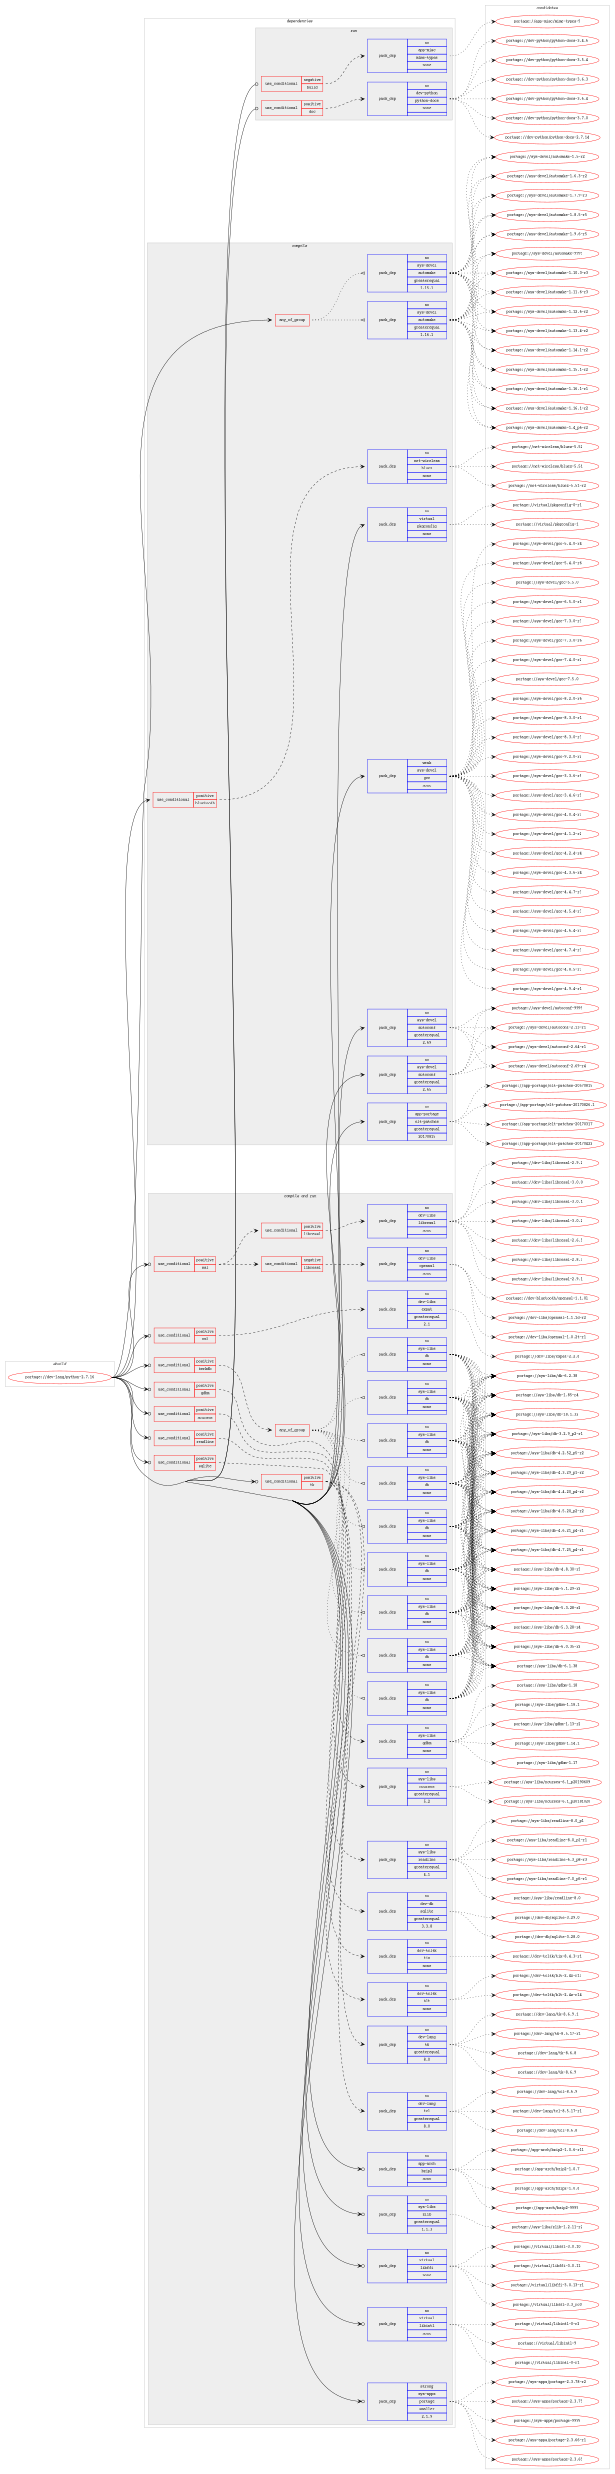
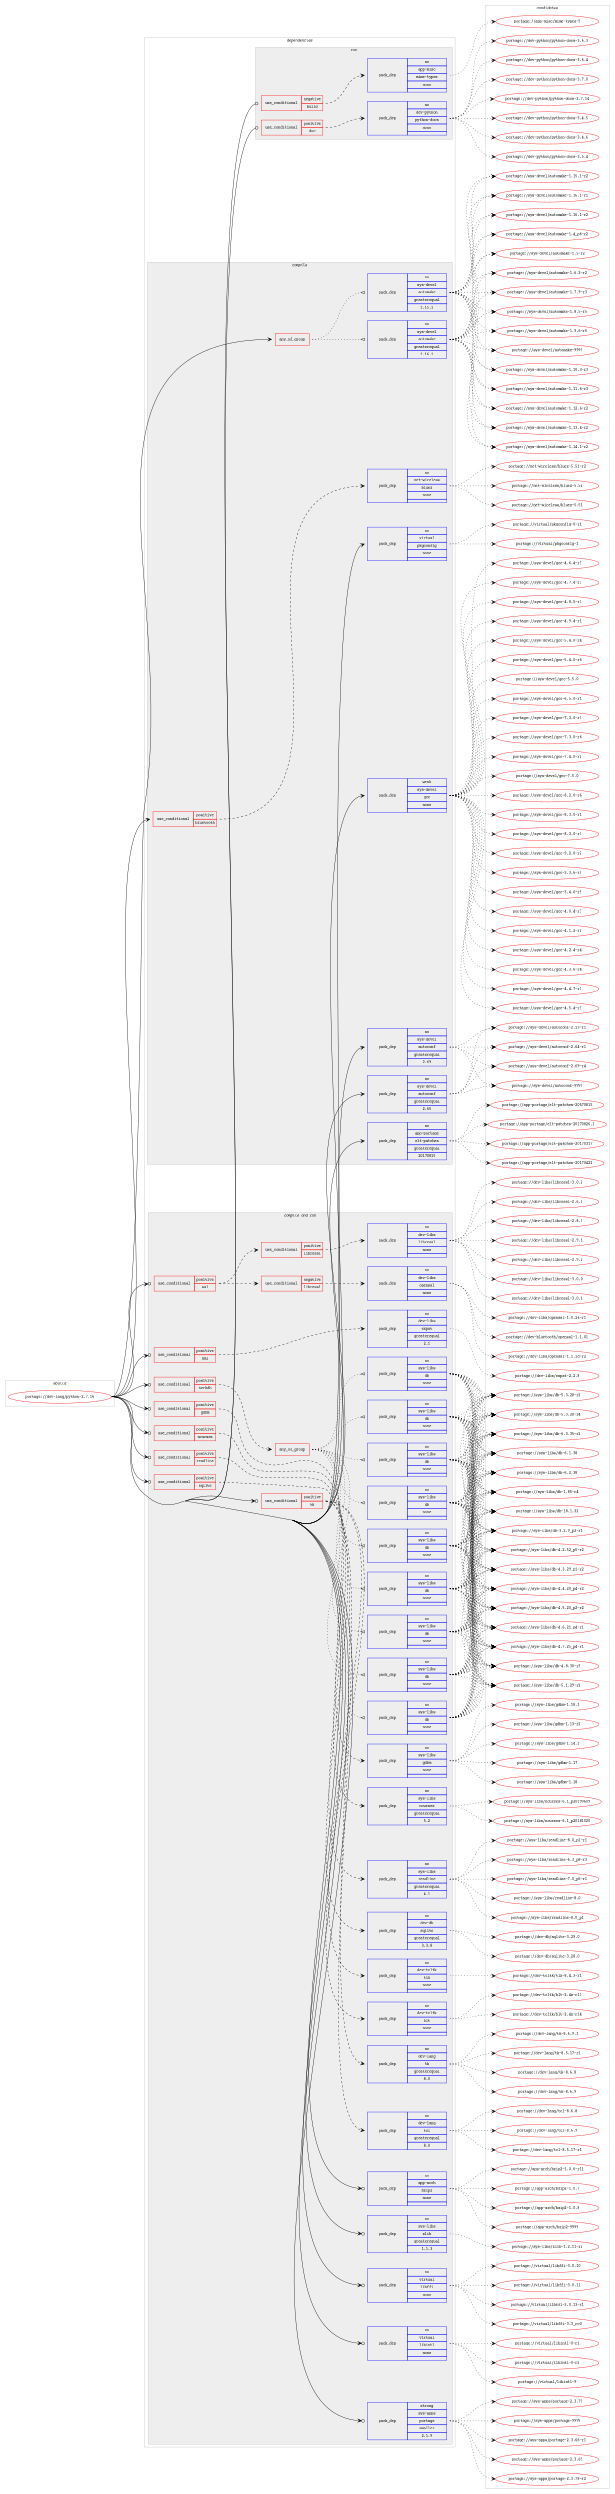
none -> (547, 118)
